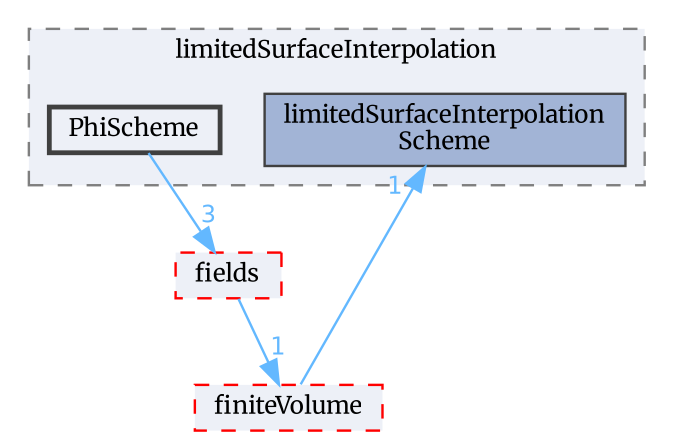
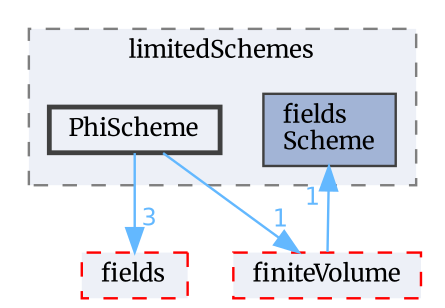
(337, 52) -> (223, 52)
(445, 130) -> (330, 130)
(253, 331) -> (230, 202)
